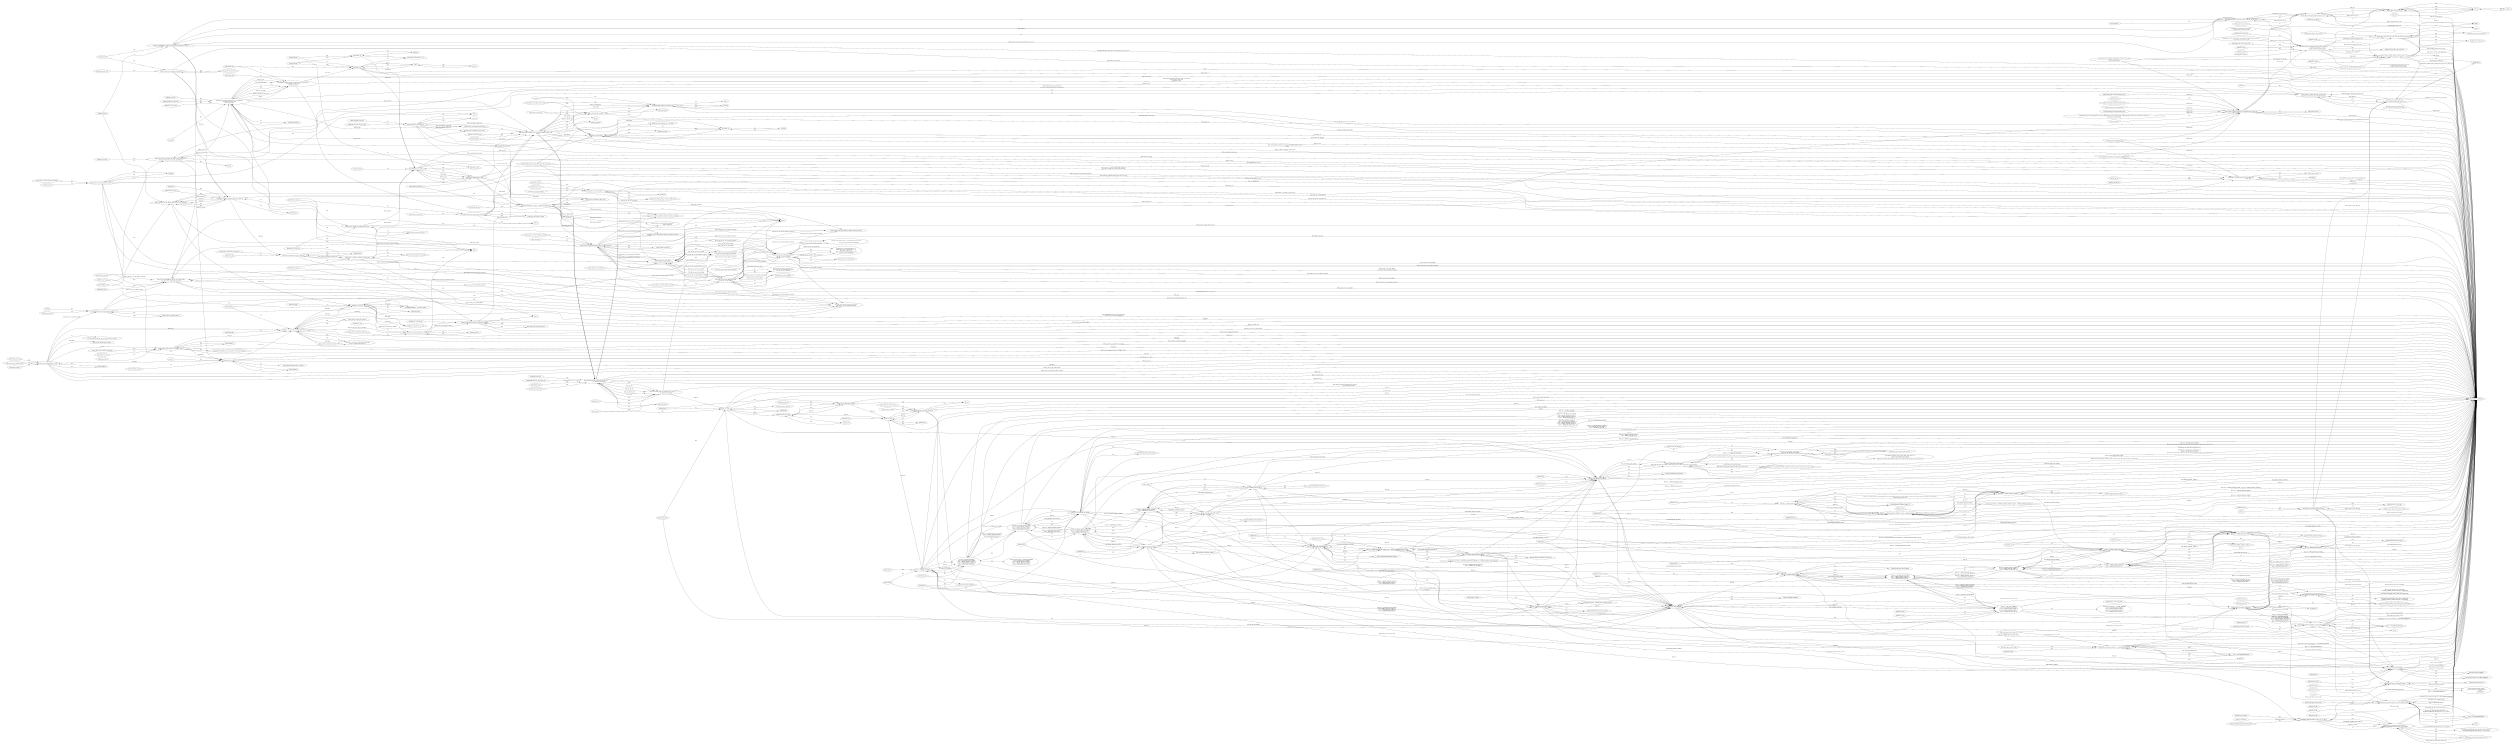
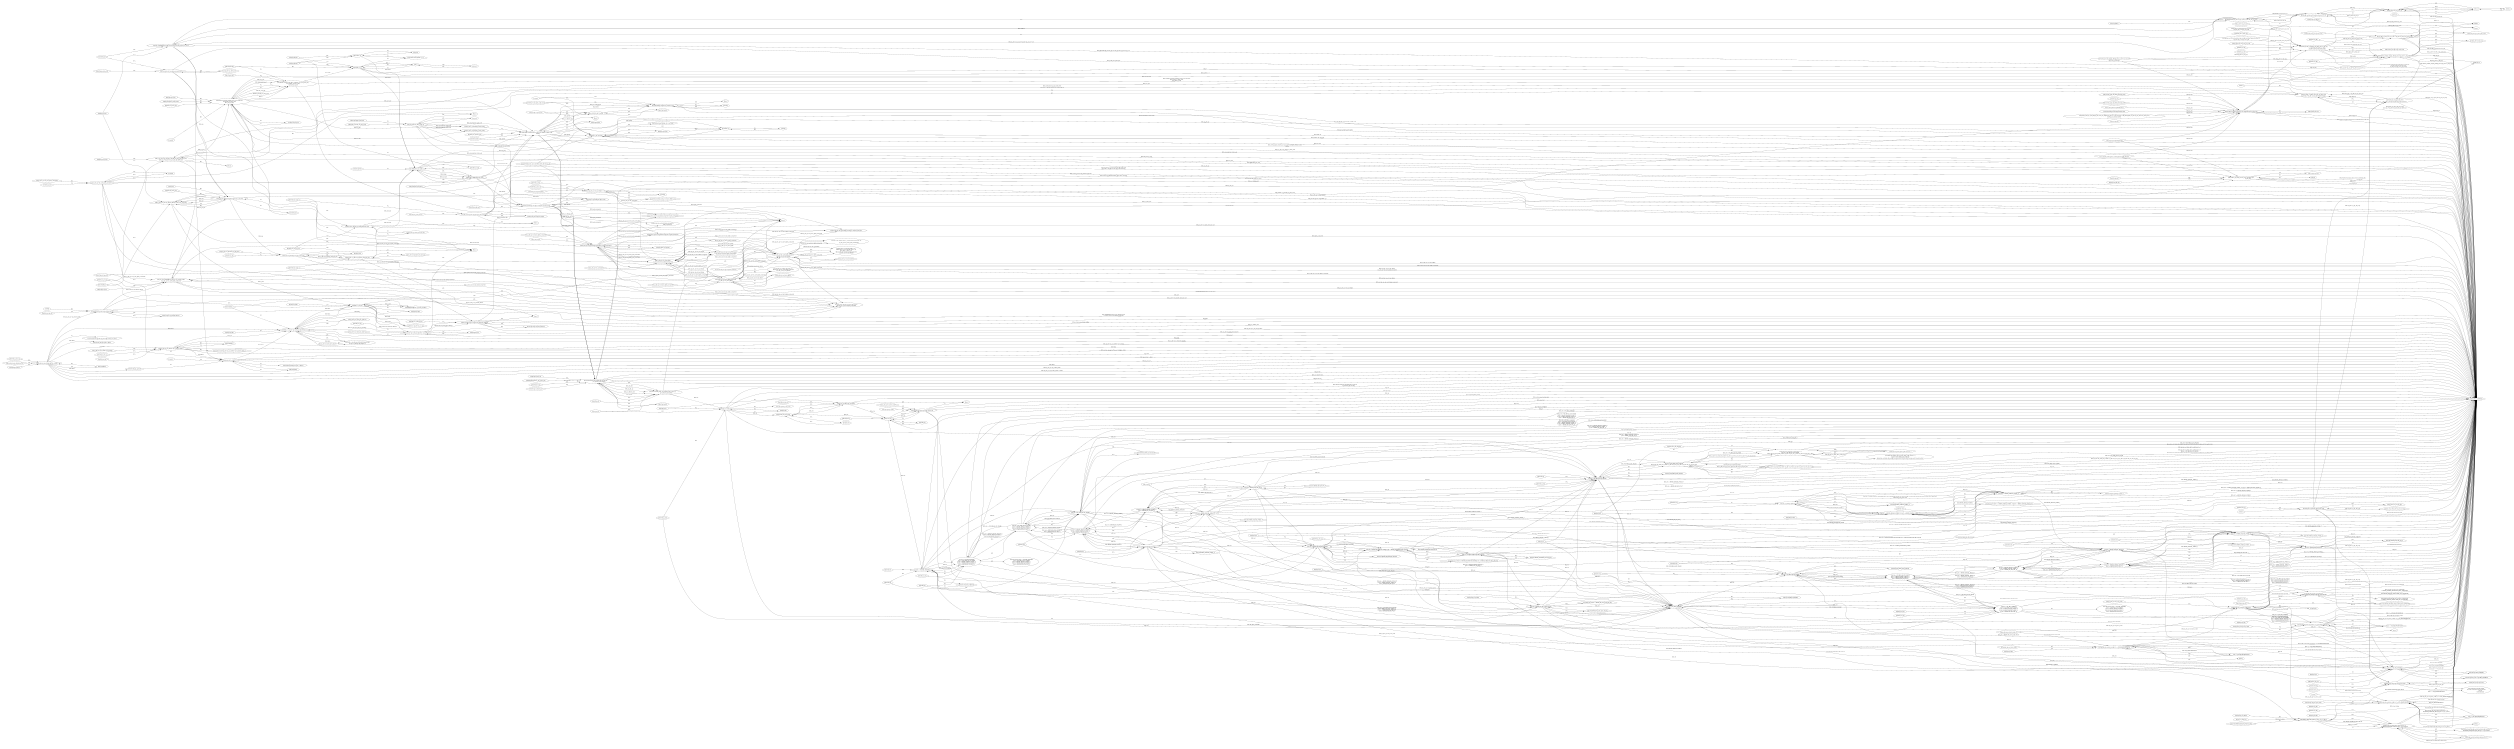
(141, 362) -> (88, 372)
